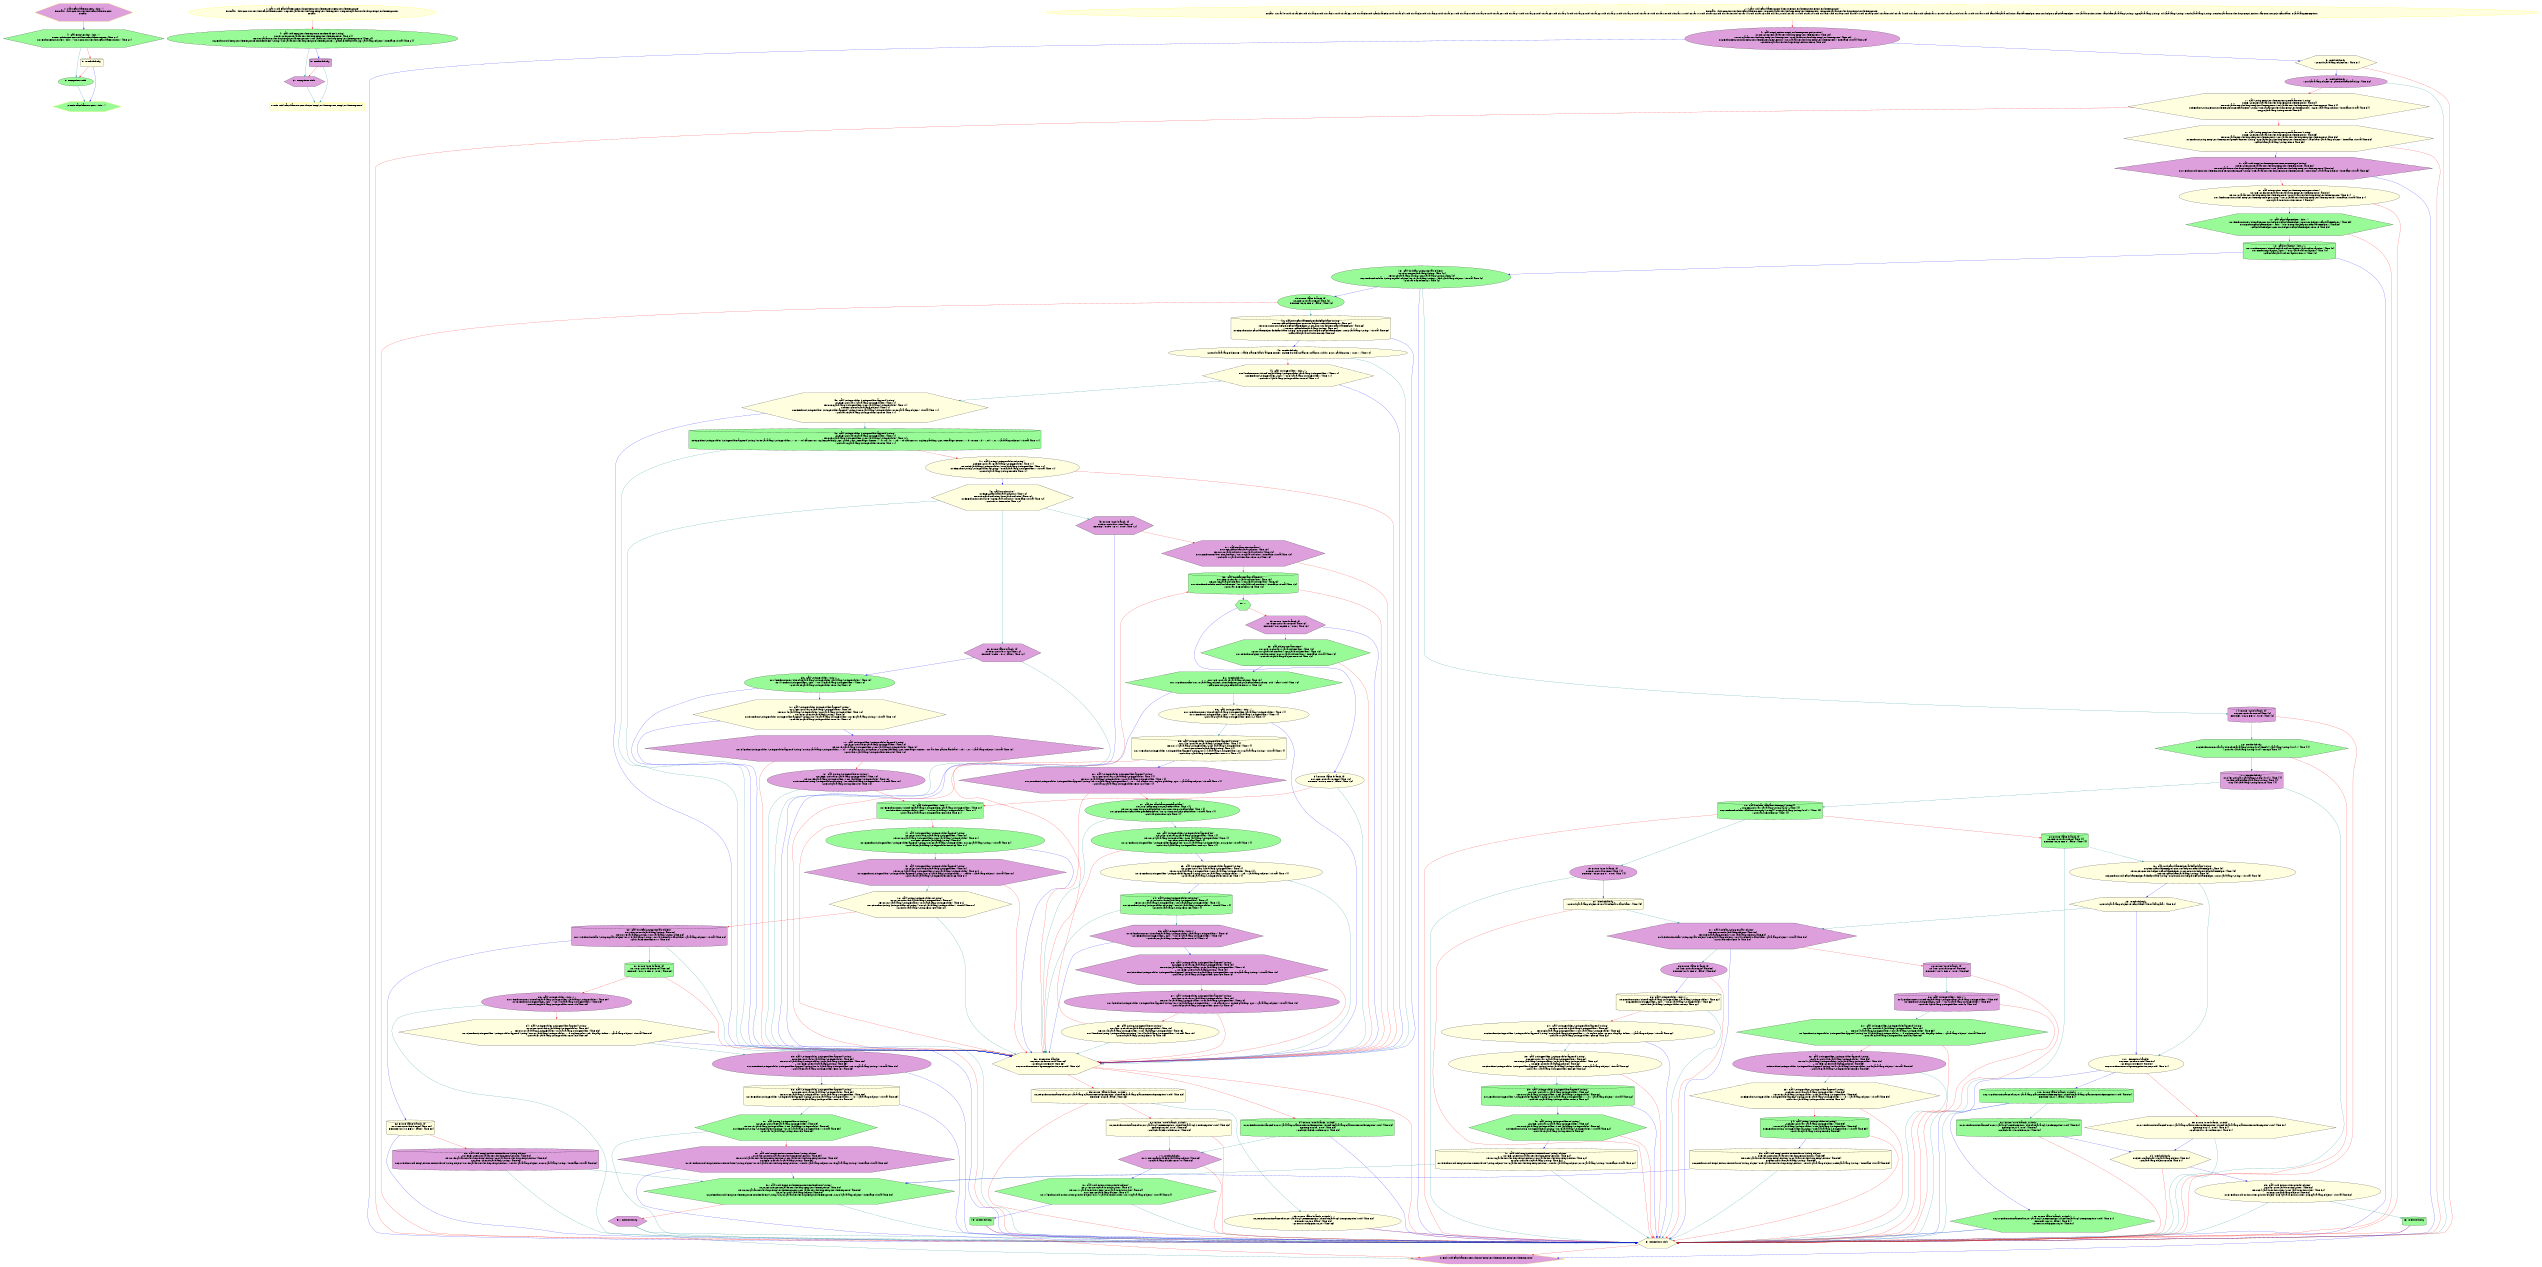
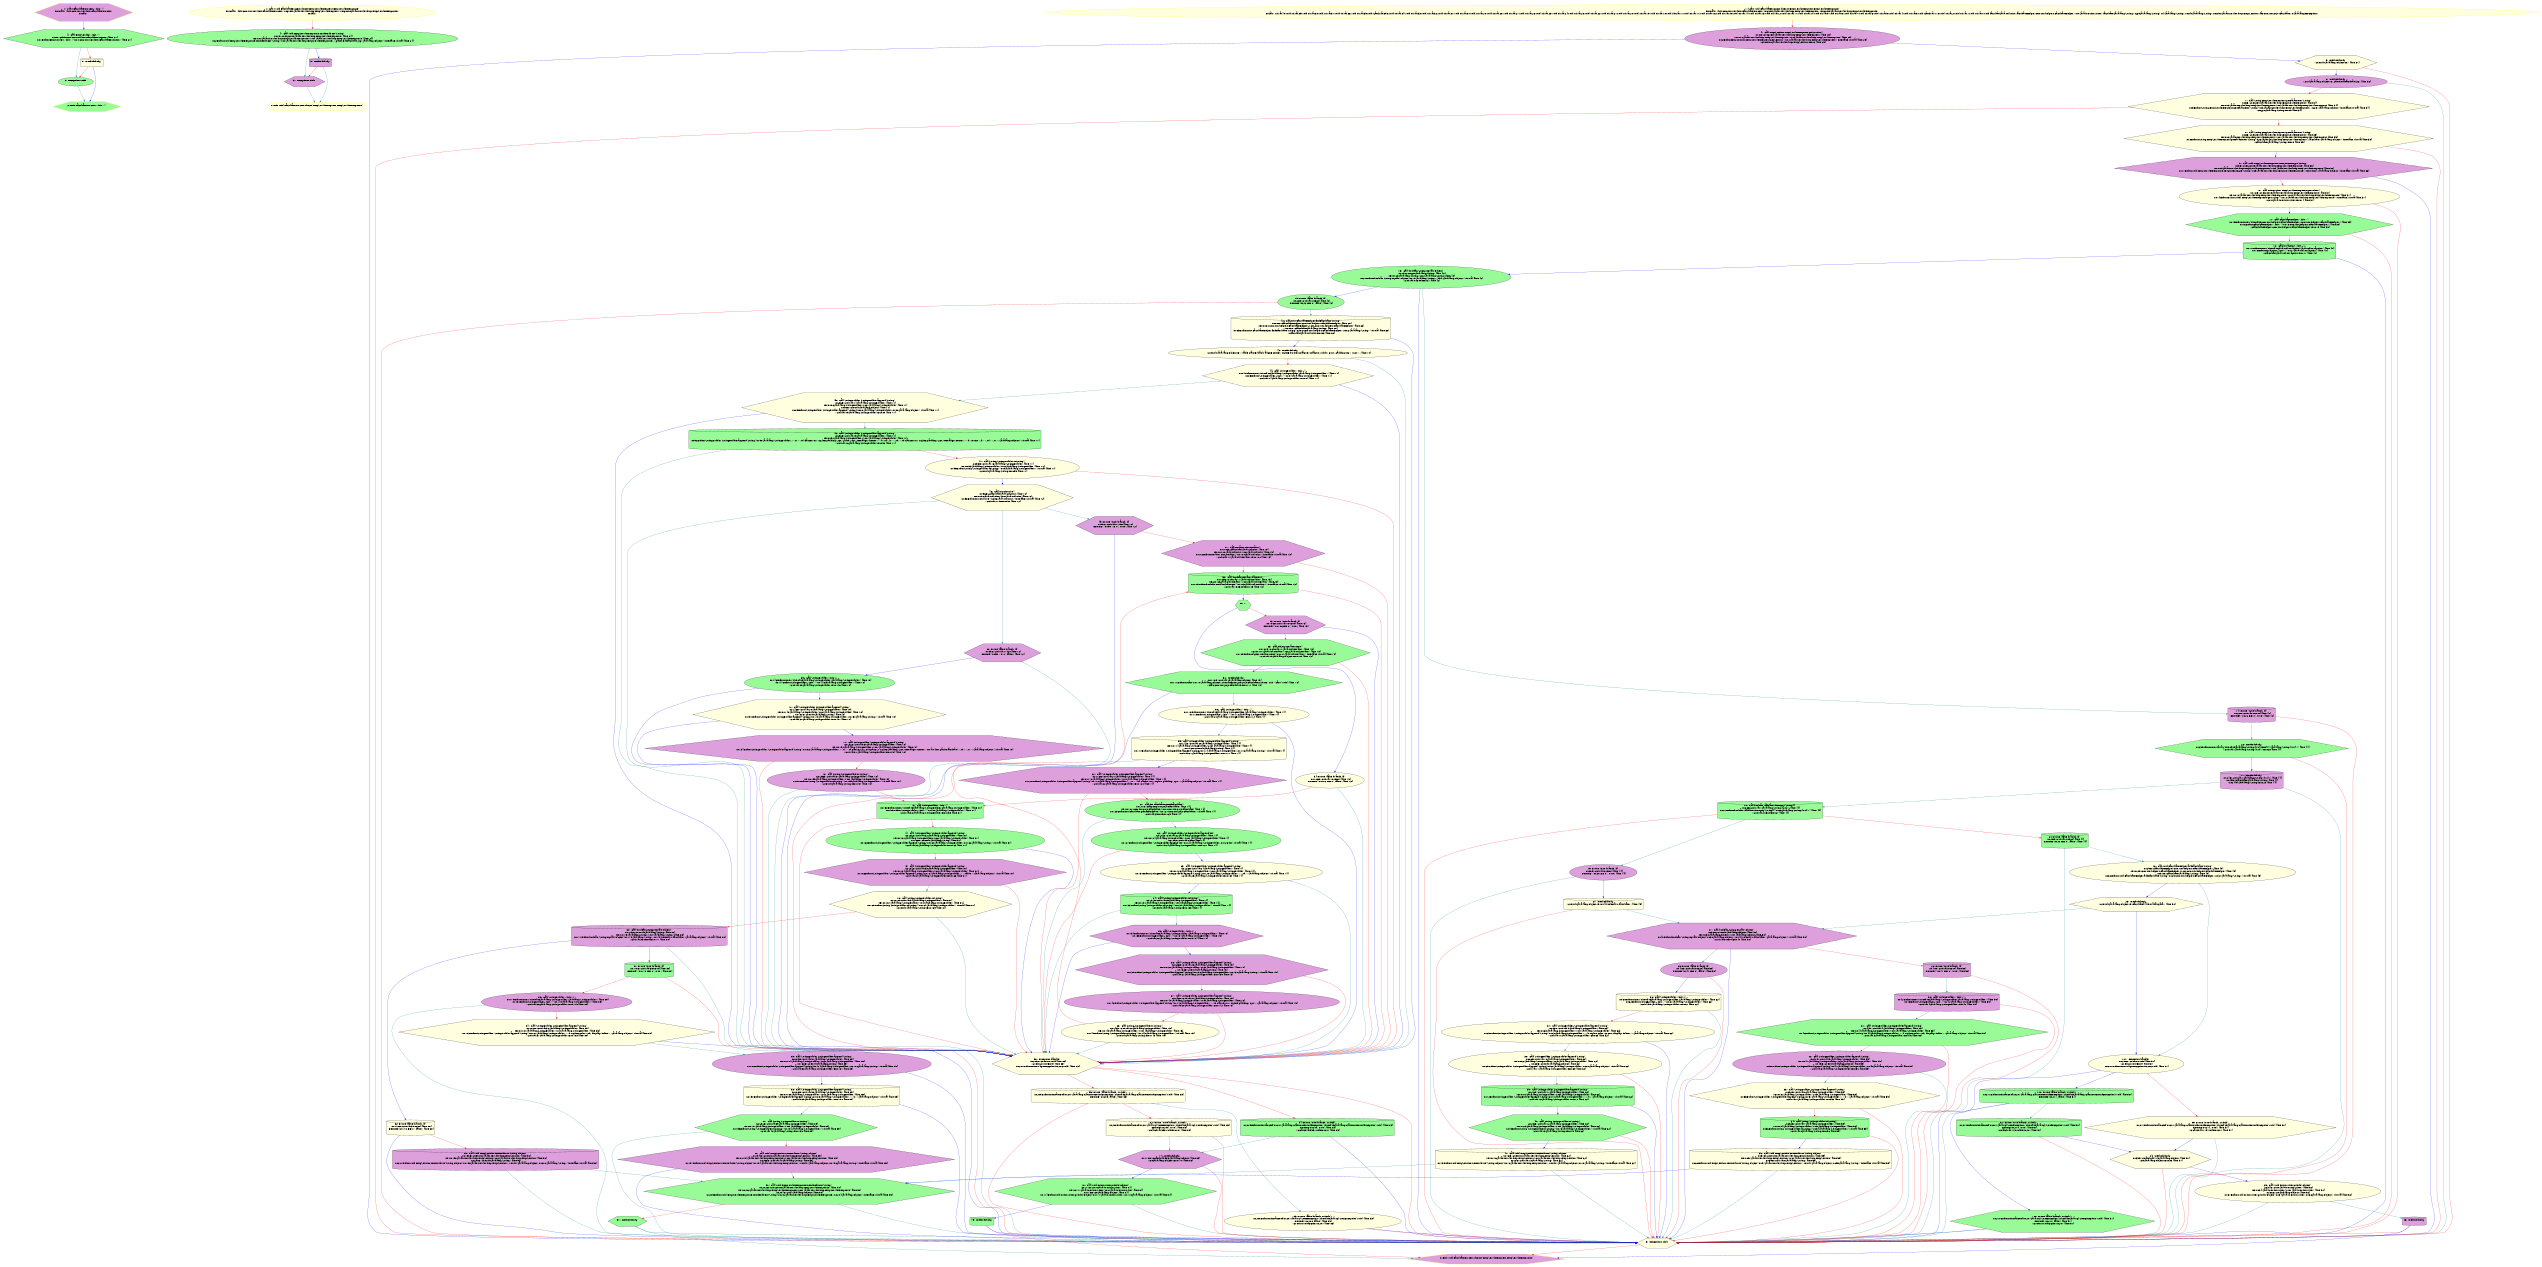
(628, 1221) -> (628, 1221)
(2414, 1221) -> (2414, 1221)
